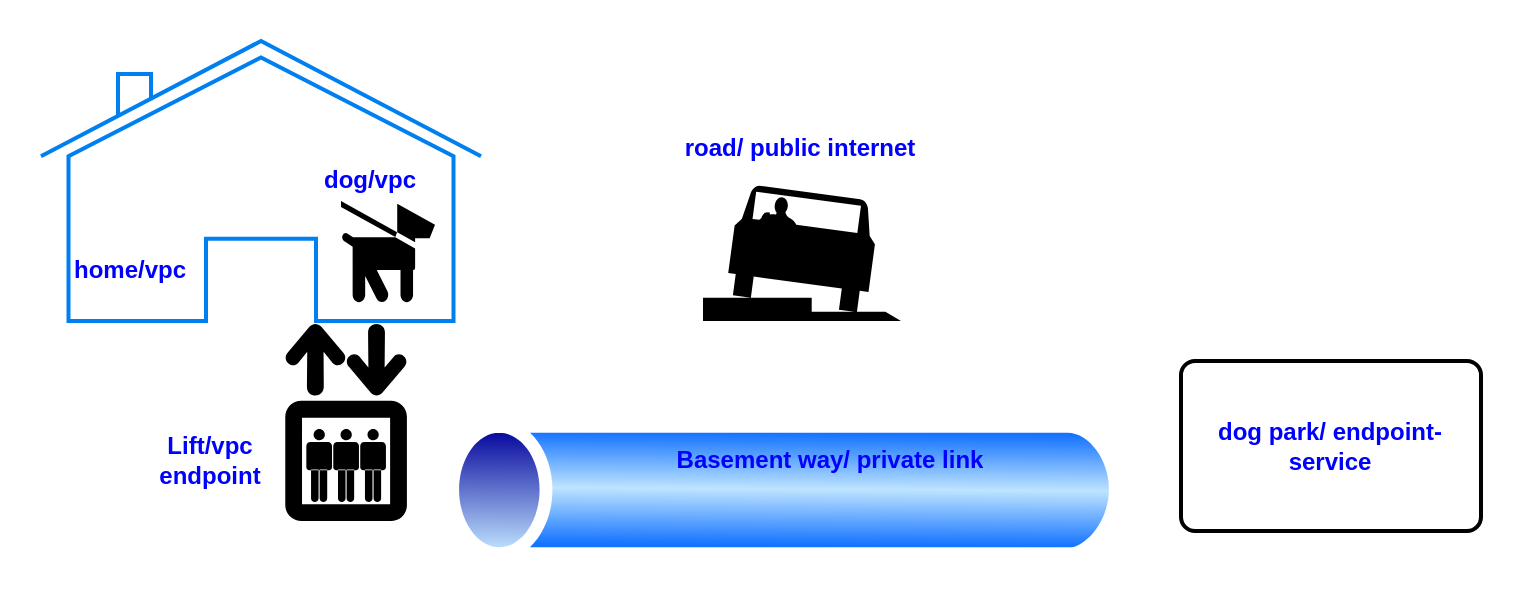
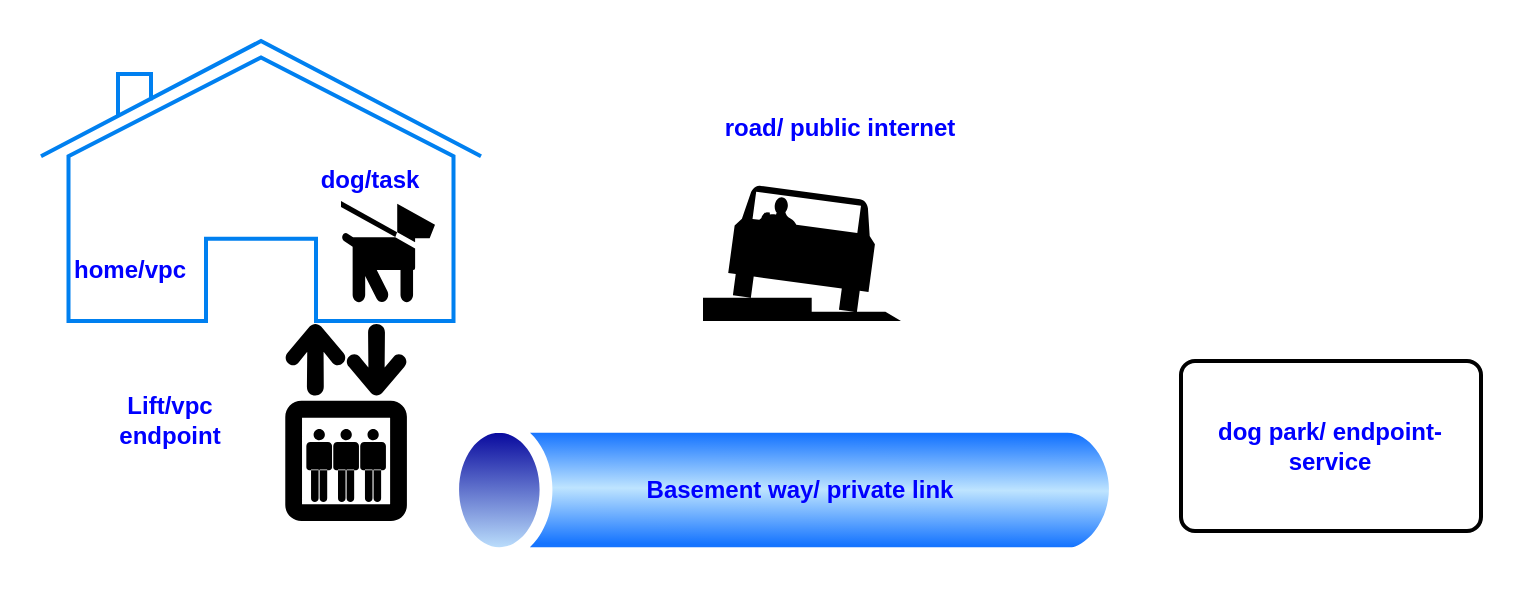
(801, 149) -> (841, 129)
(371, 181) -> (371, 181)
(211, 461) -> (171, 421)
(831, 461) -> (801, 491)
